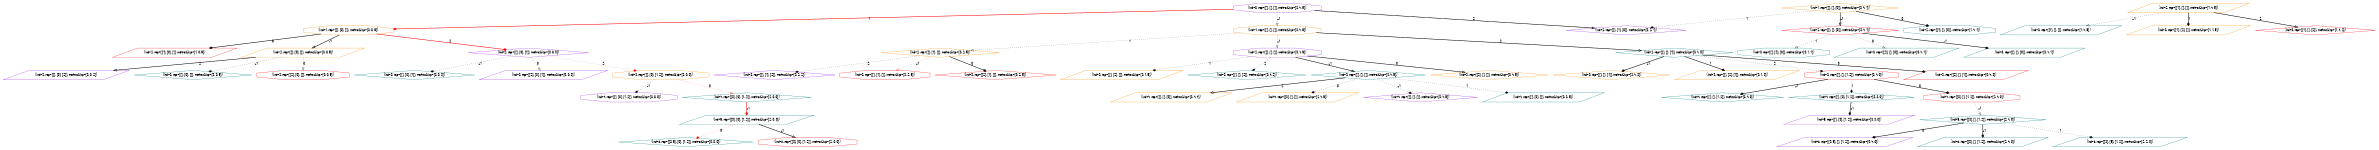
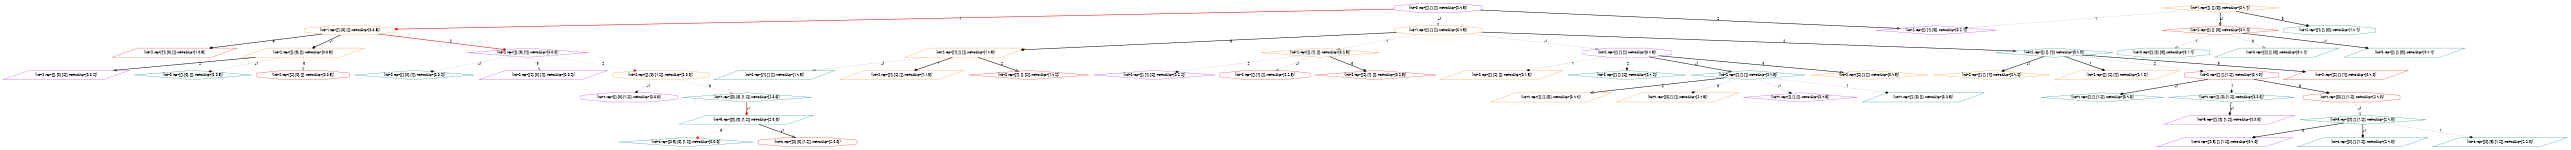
(327, 41) -> (328, 41)
none -> (1211, 41)
(915, 63) -> (1295, 63)
